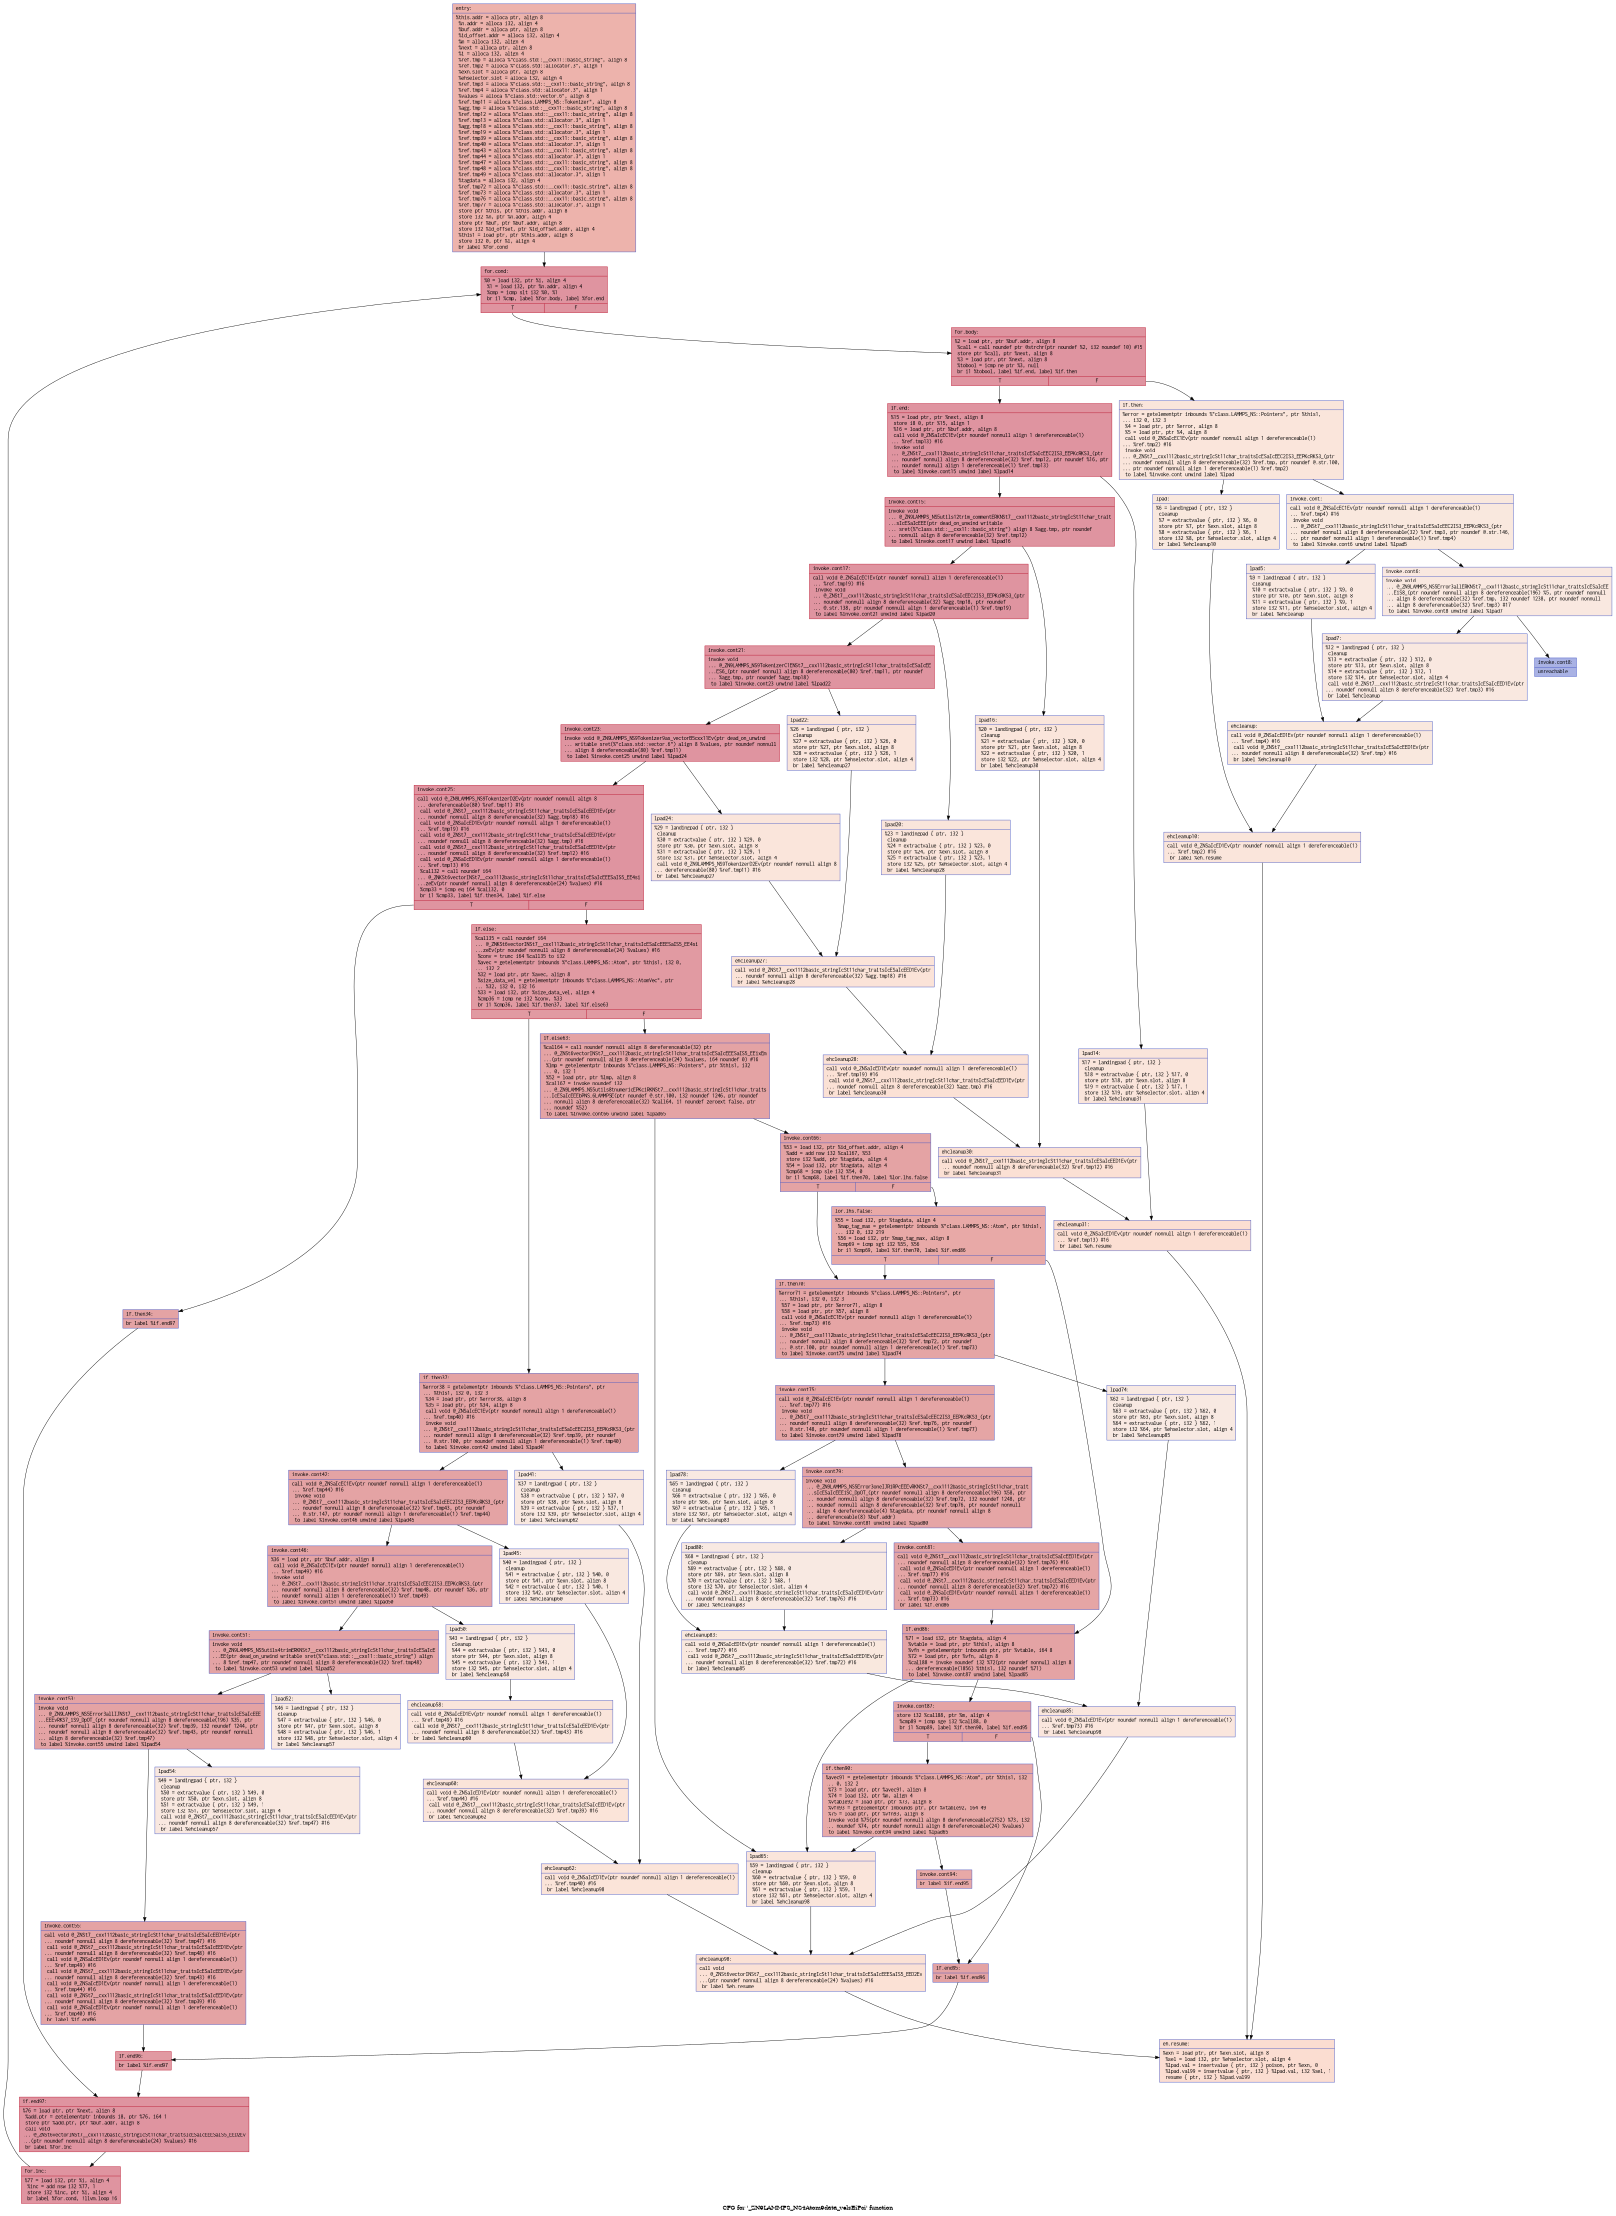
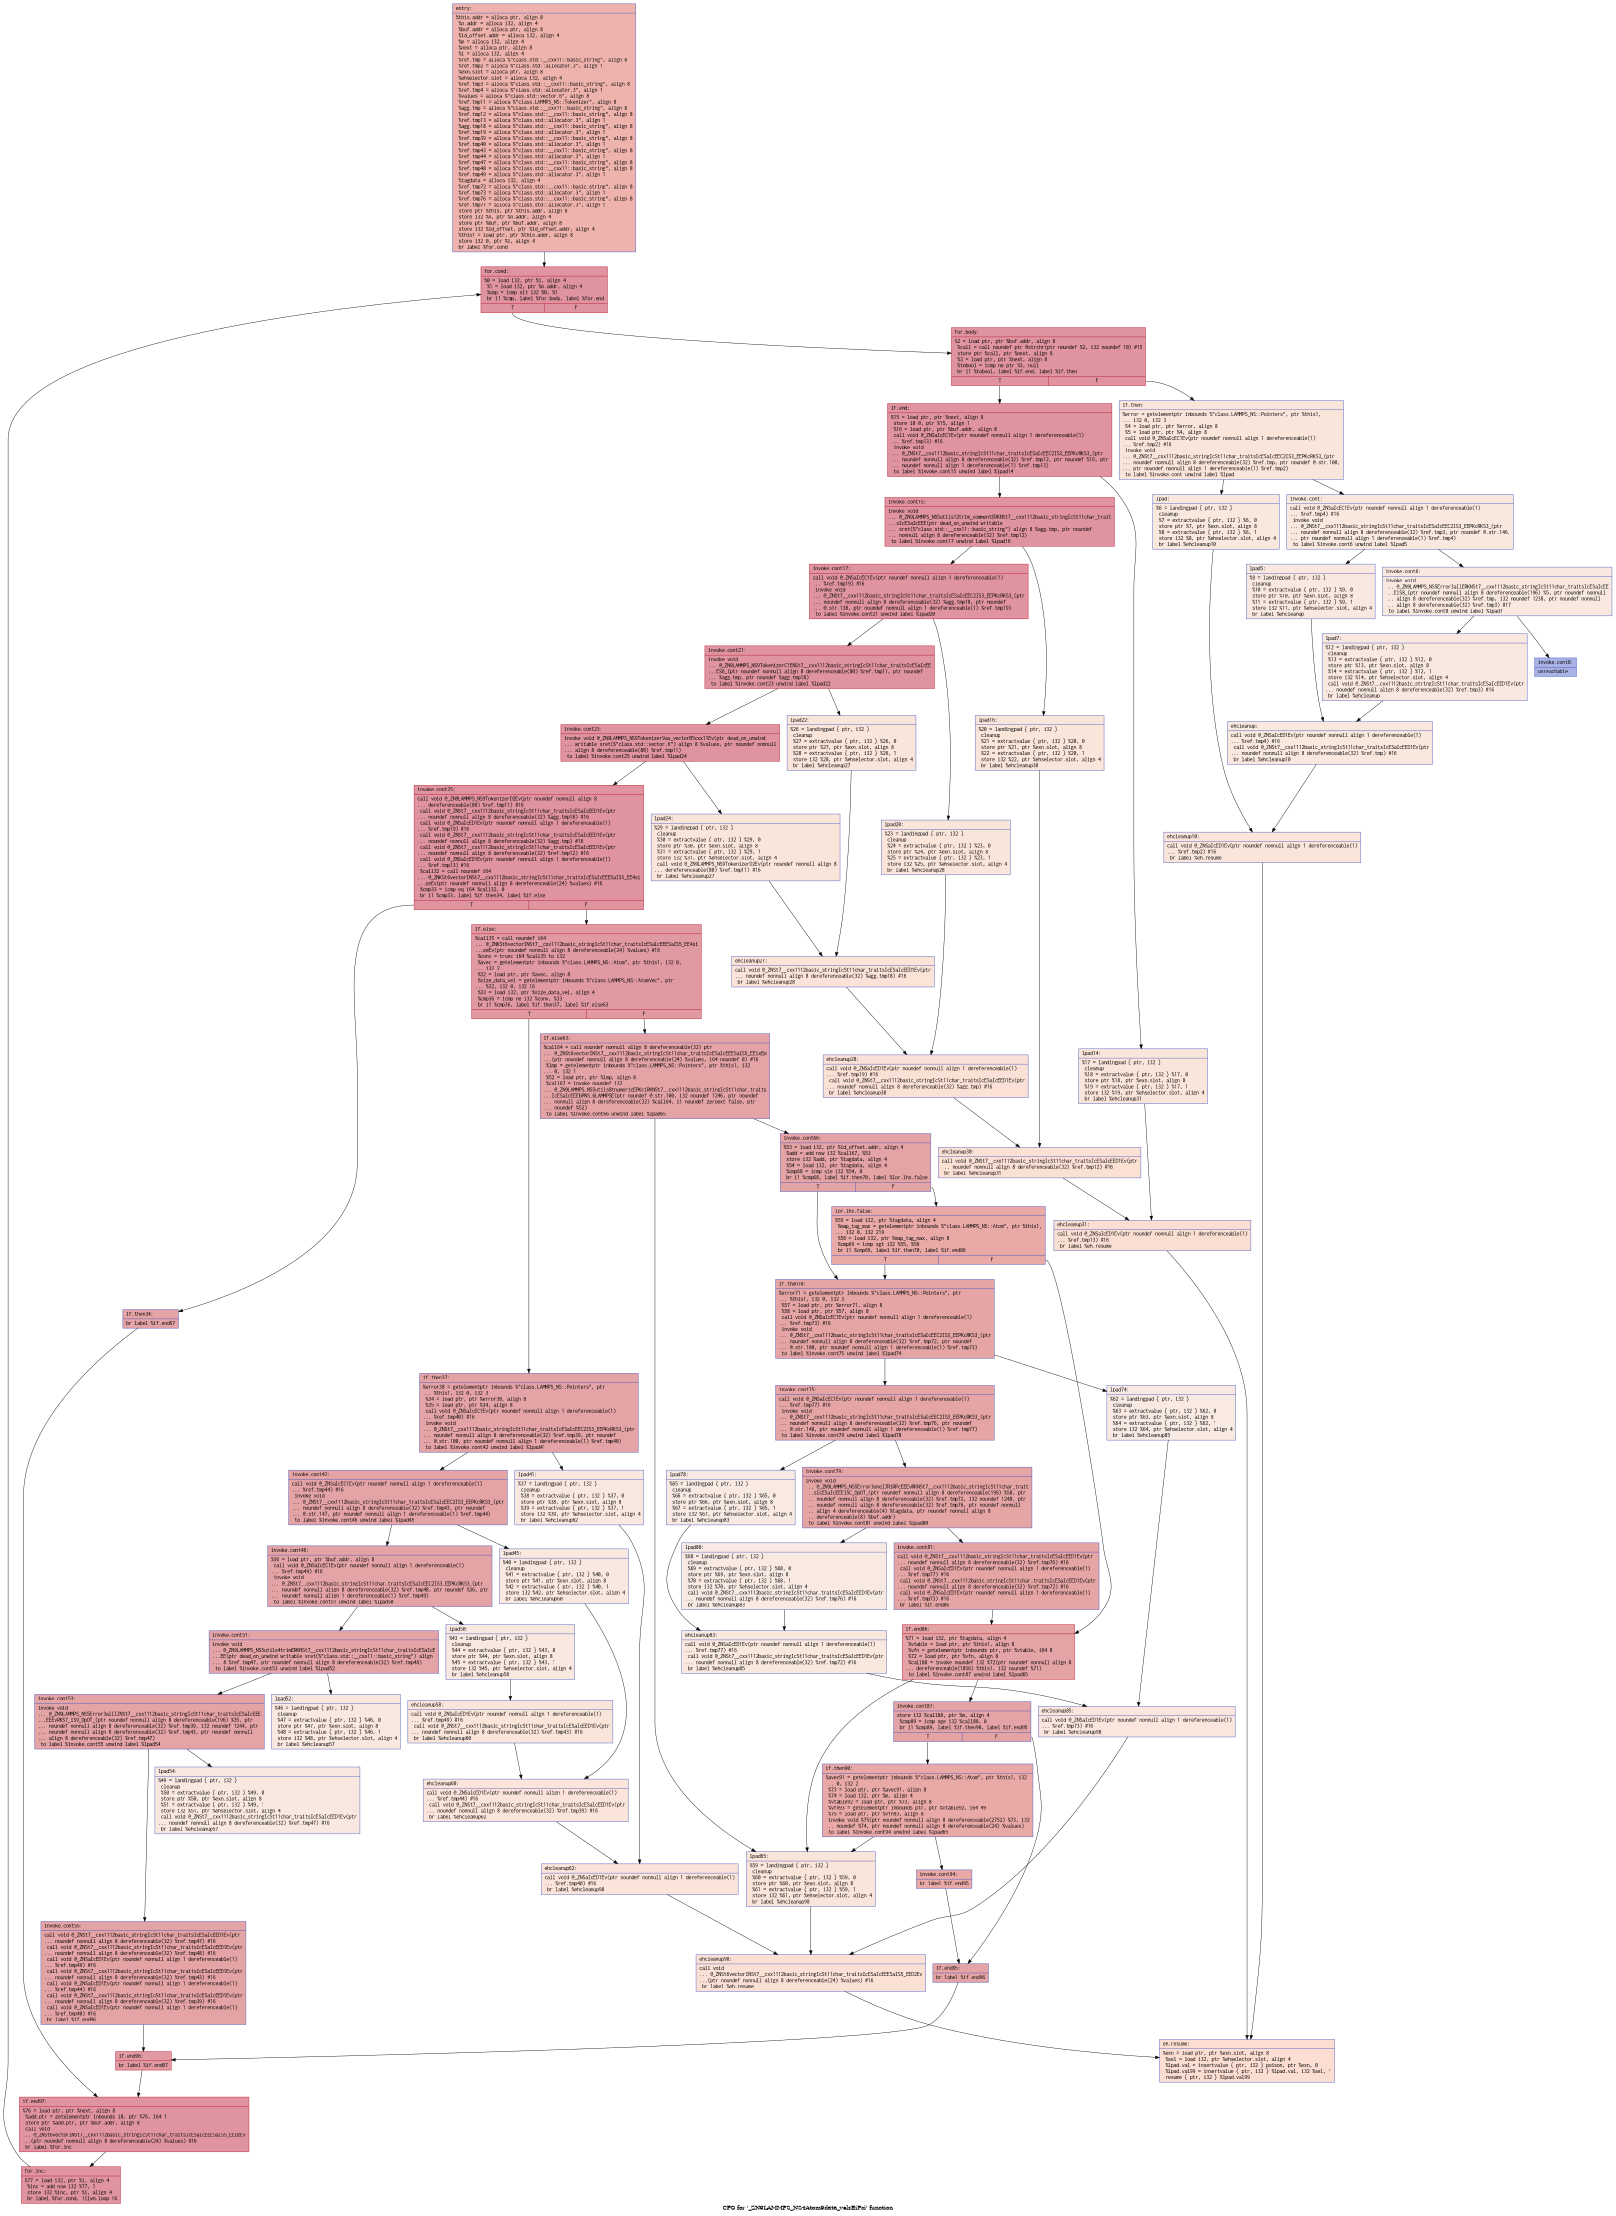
(988, 1652) -> (988, 1652)
